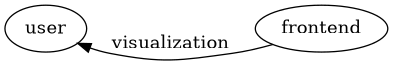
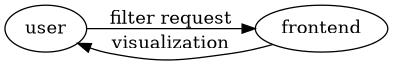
none -> (164, 29)
